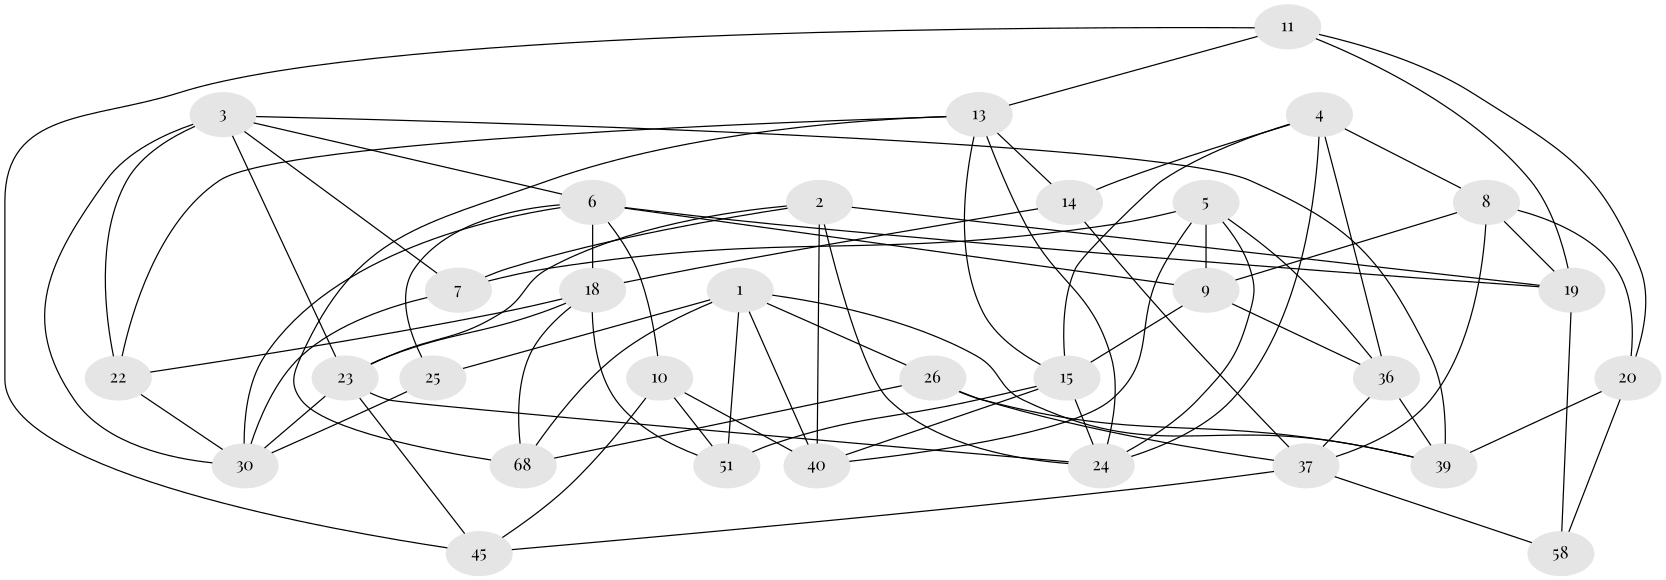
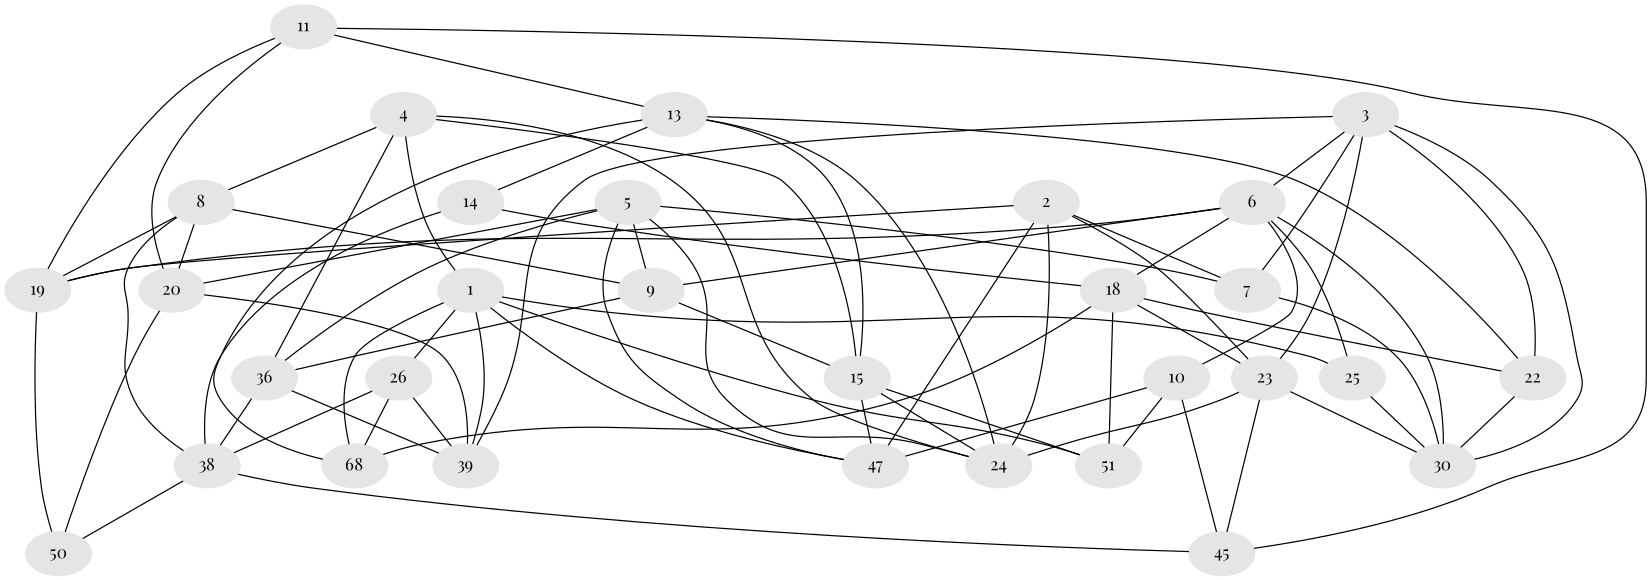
(1188, 157) -> (421, 207)
none -> (479, 232)
(817, 466) -> (876, 466)
(1306, 466) -> (207, 466)
(1561, 554) -> (59, 554)
